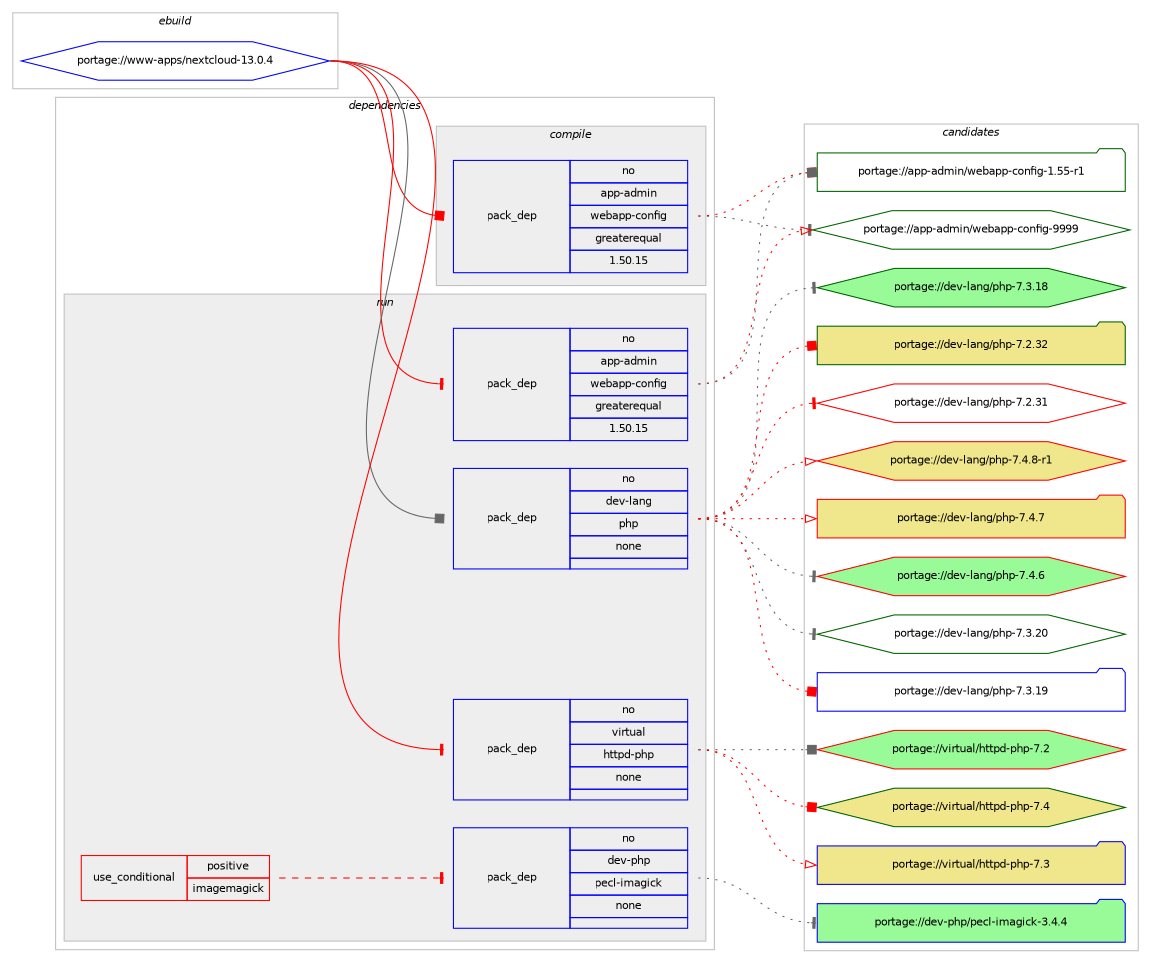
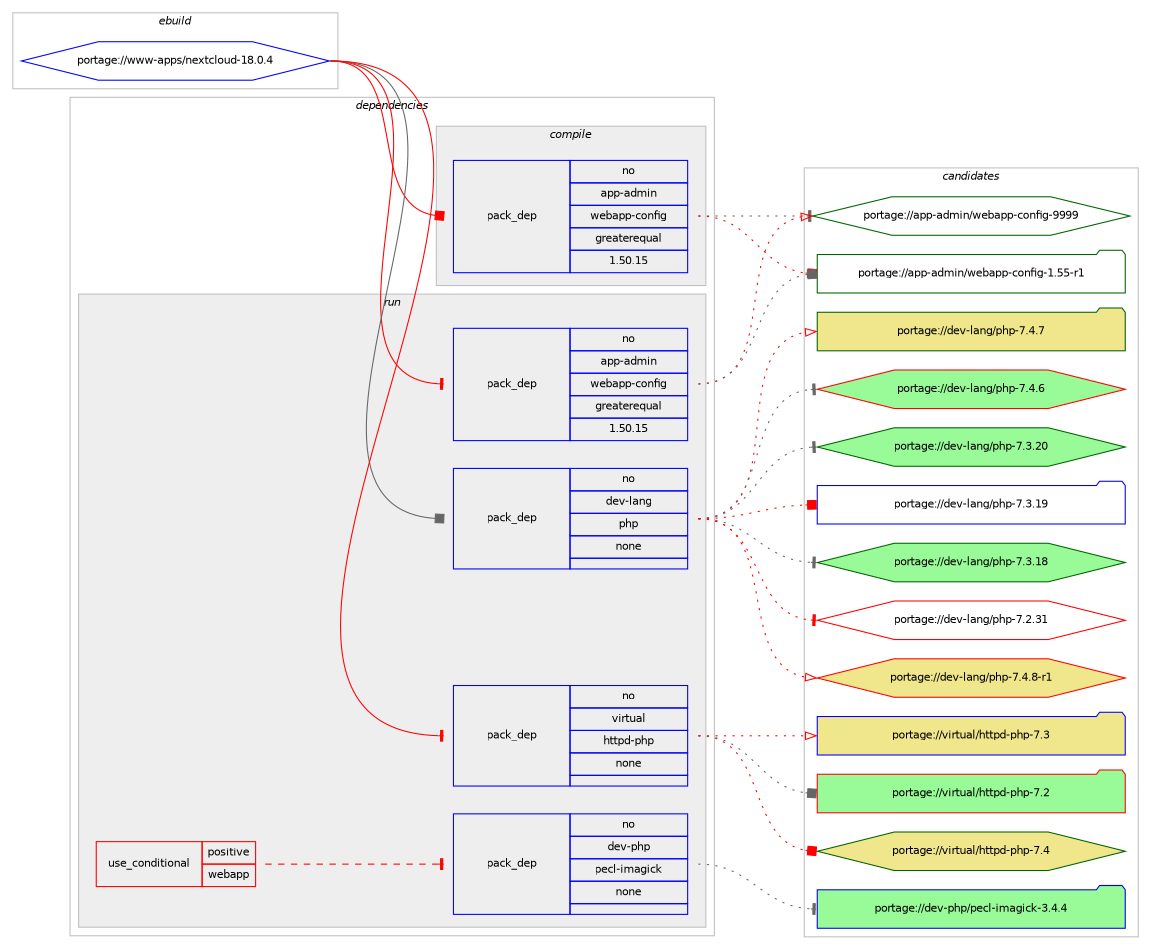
(175, 61) -> (175, 61)
(971, 345) -> none
(971, 519) -> (971, 332)
(971, 634) -> (971, 447)
(971, 750) -> (971, 794)
(228, 889) -> (229, 875)
